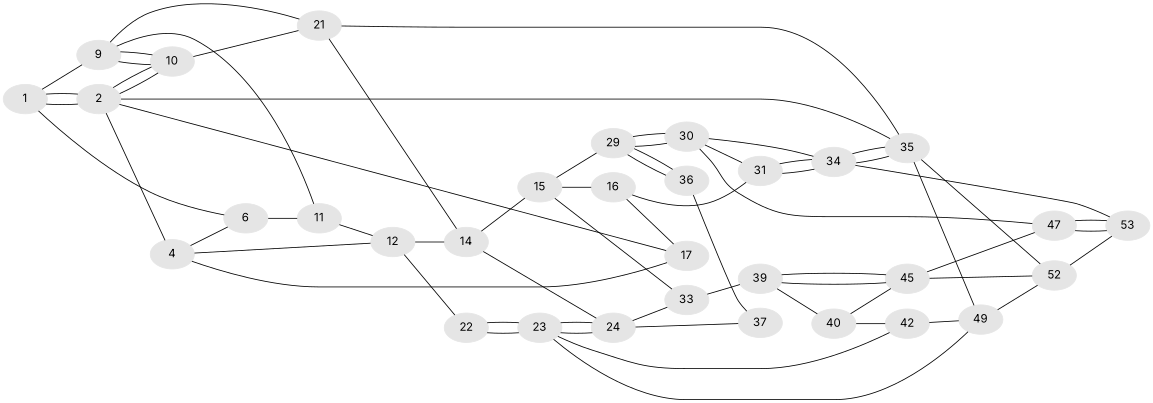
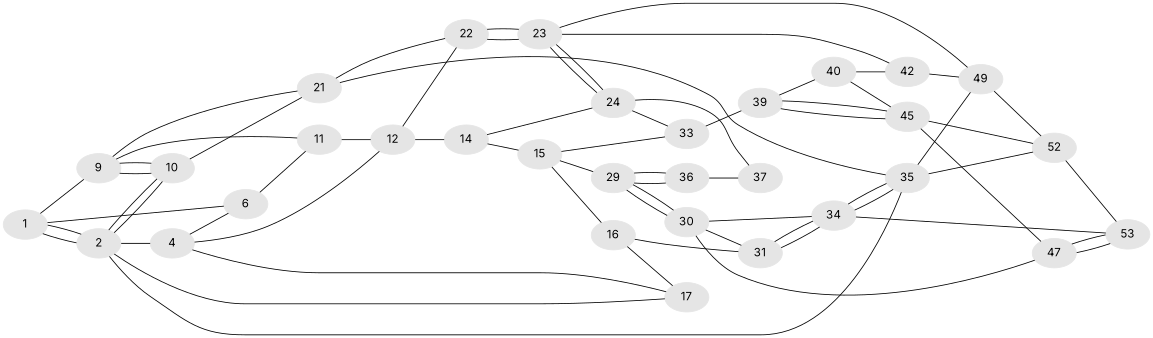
(393, 134) -> (389, 54)
